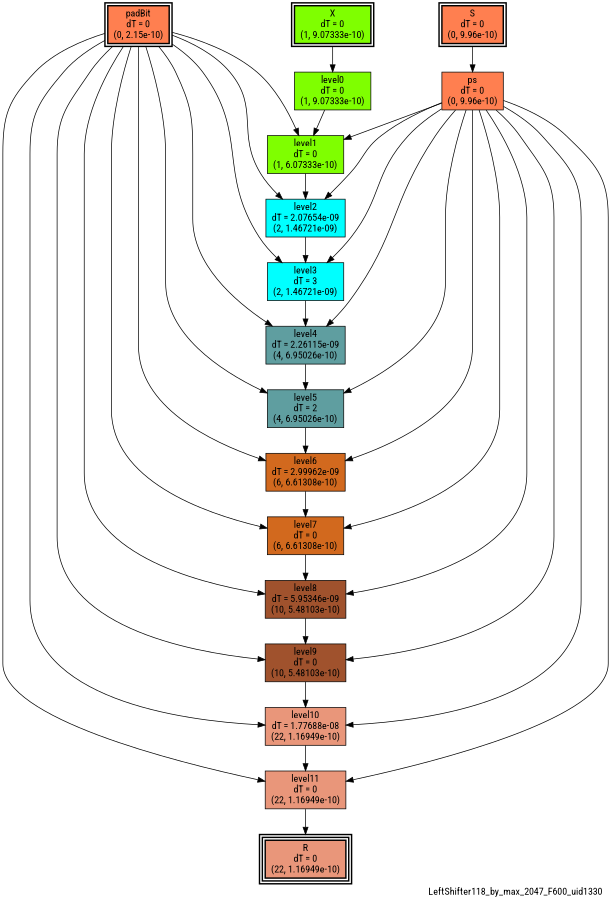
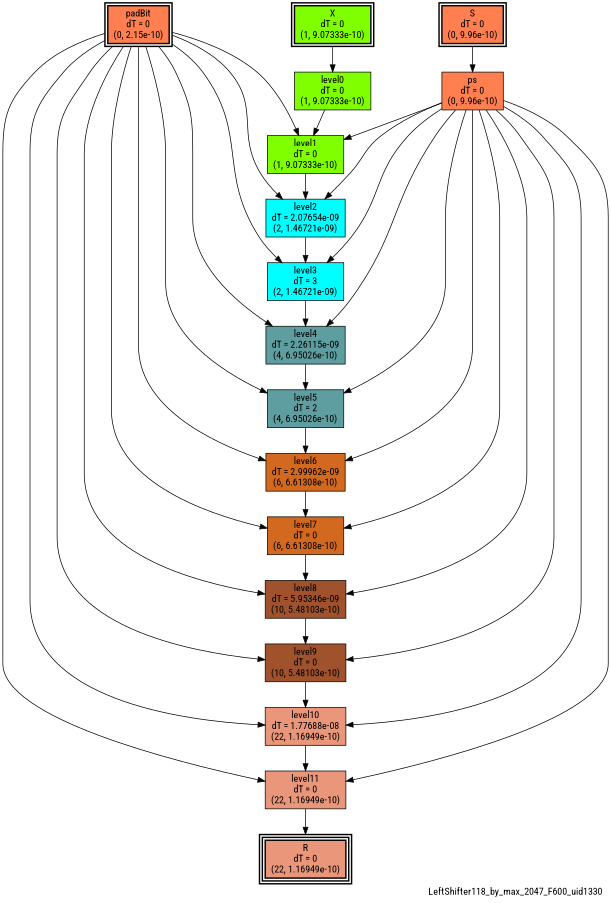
(306, 155) -> (306, 155)
